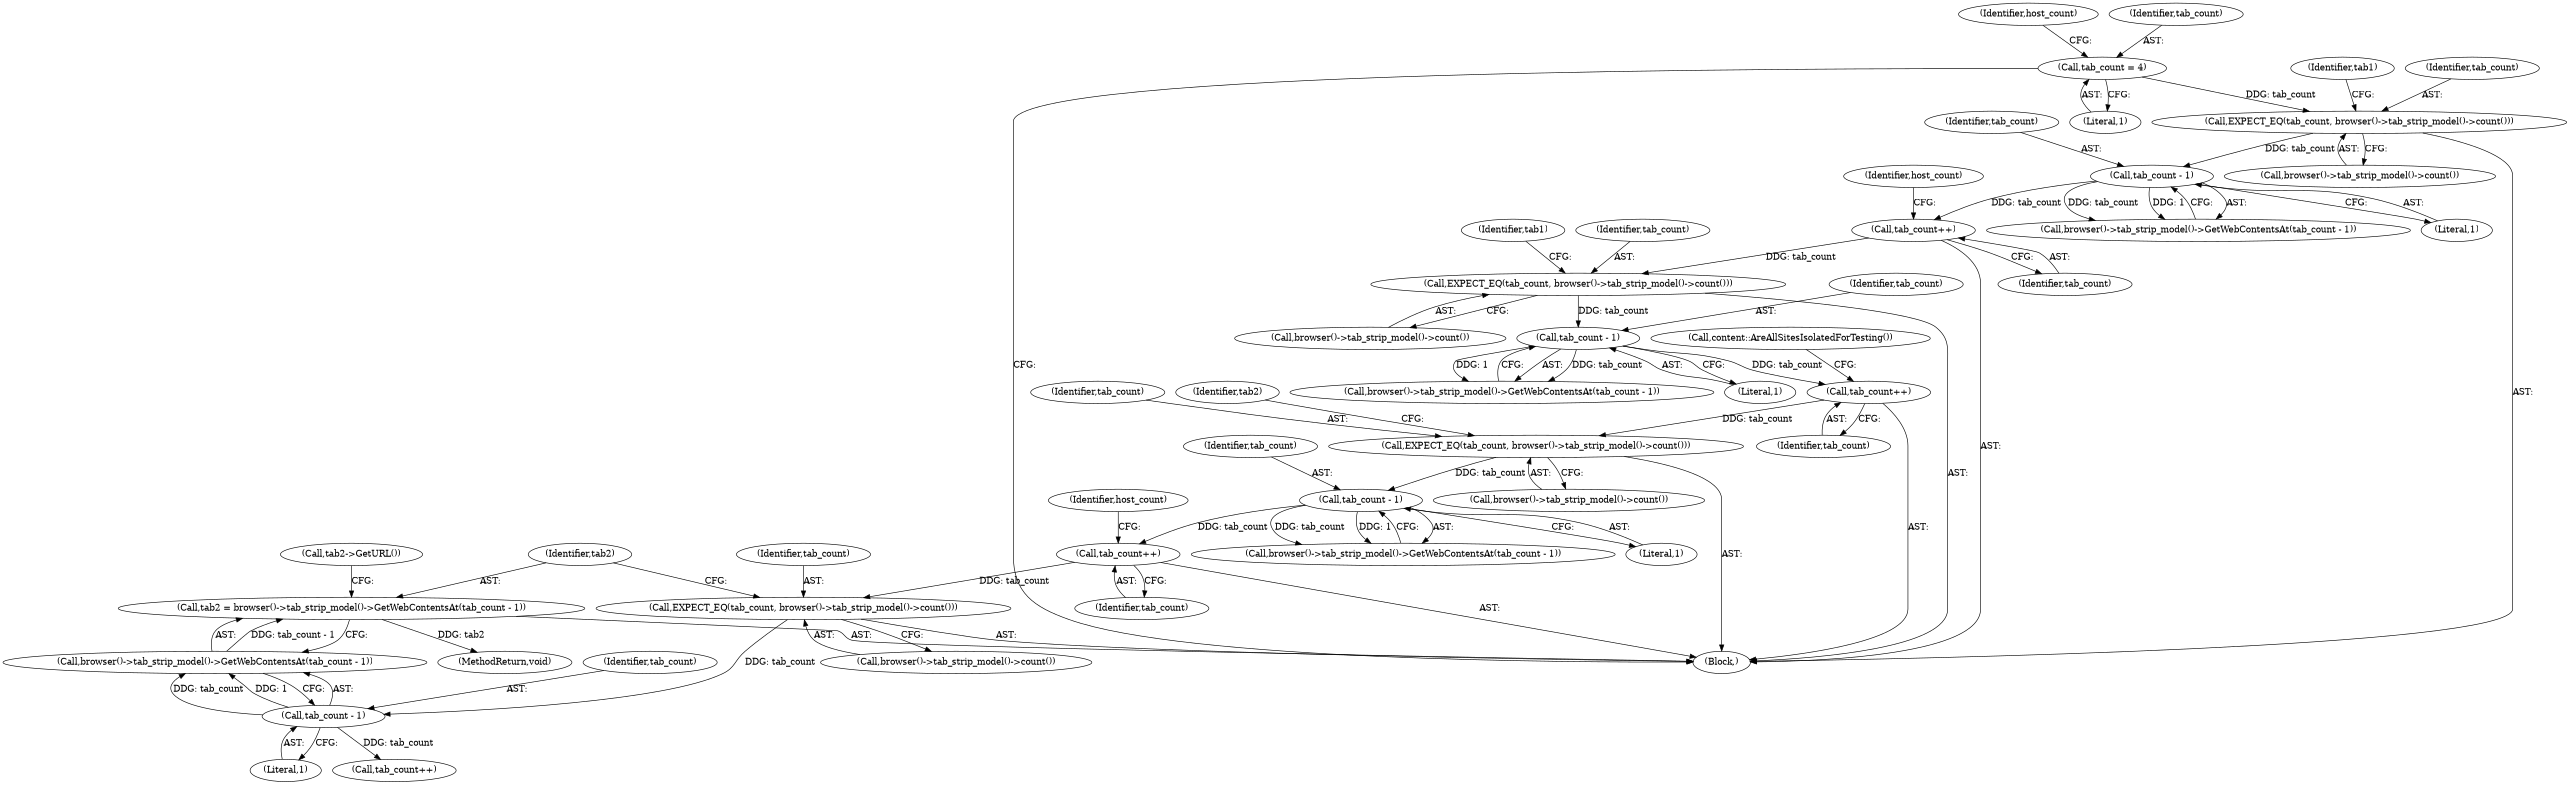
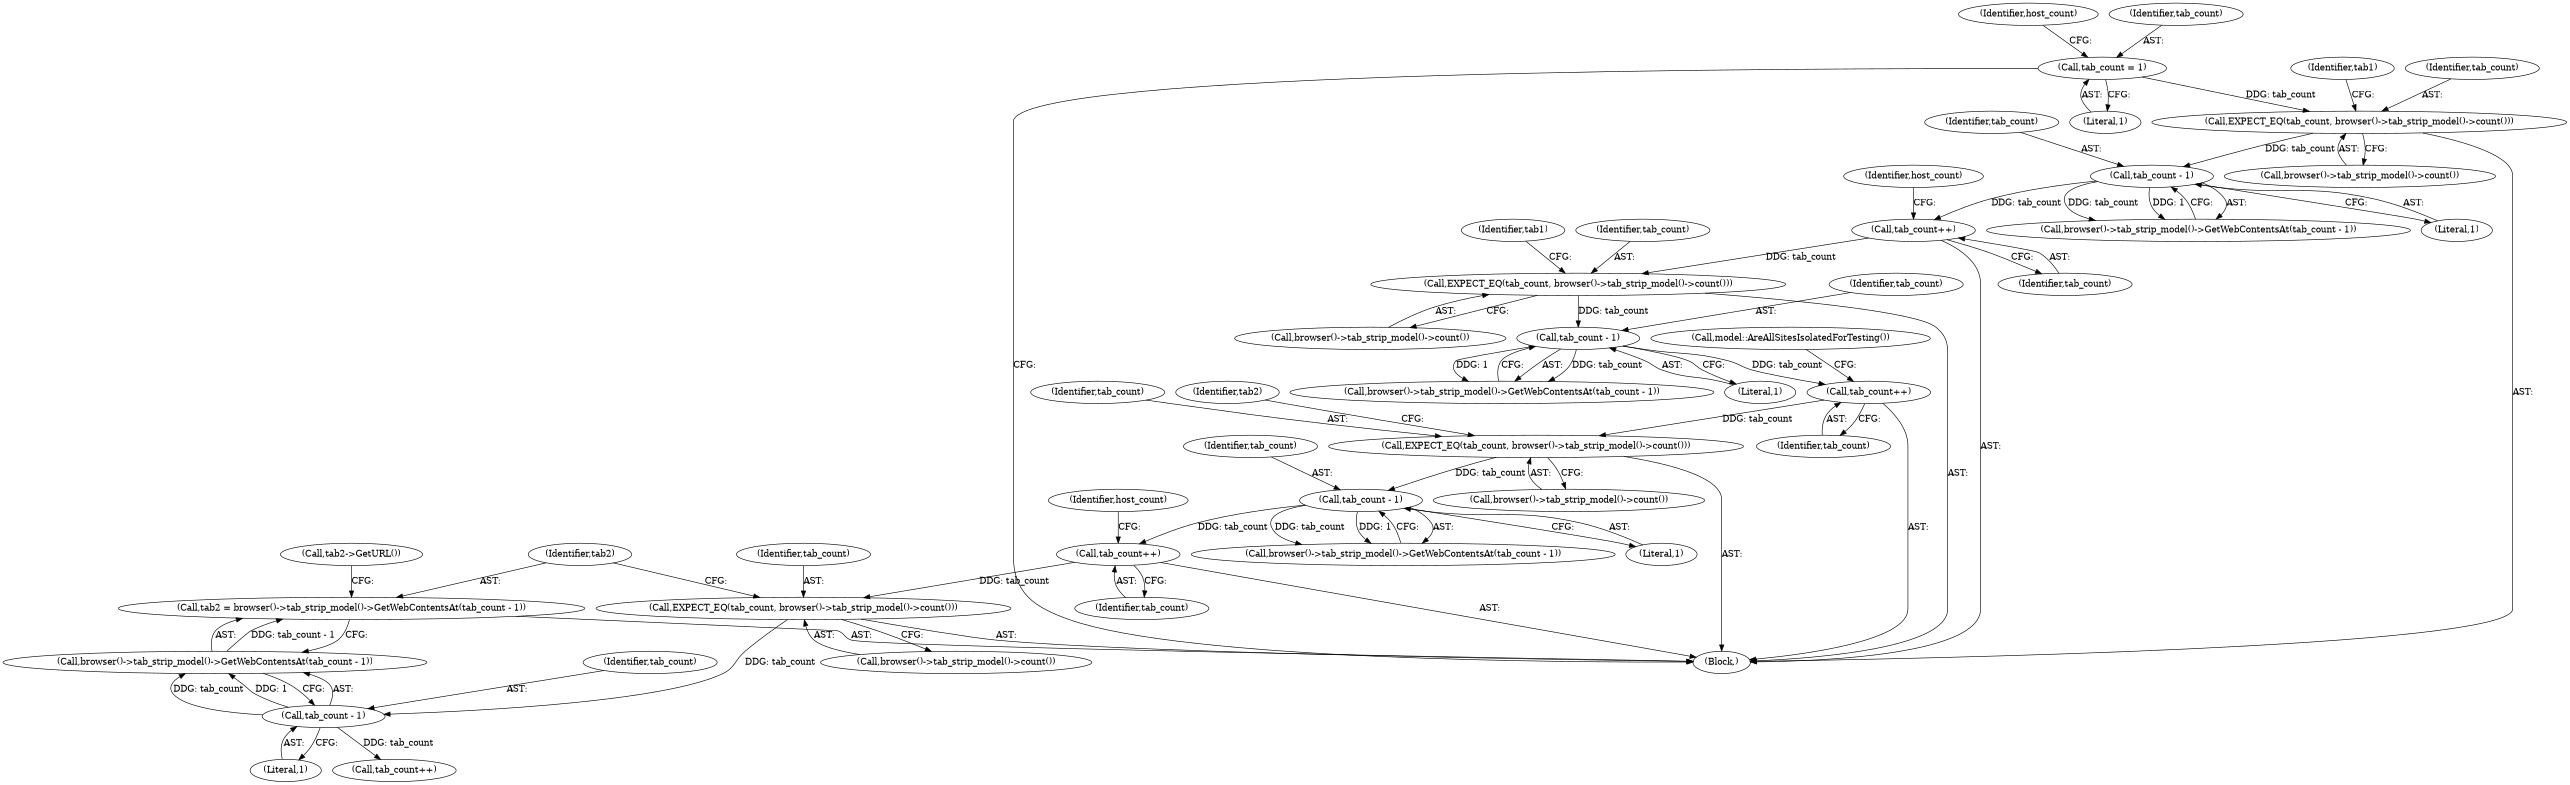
(2102, 68) -> (2102, 68)
(1791, 338) -> (1791, 338)
(505, 662) -> none
